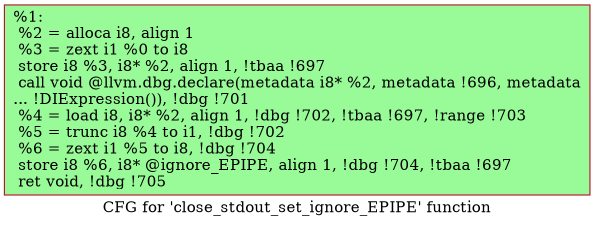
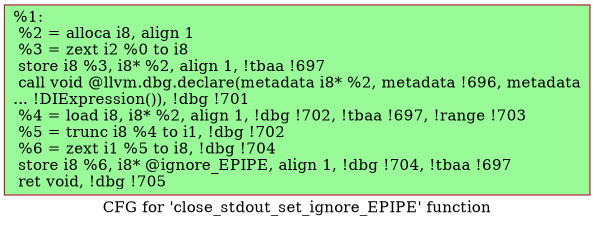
(101, 50) -> (101, 50)
